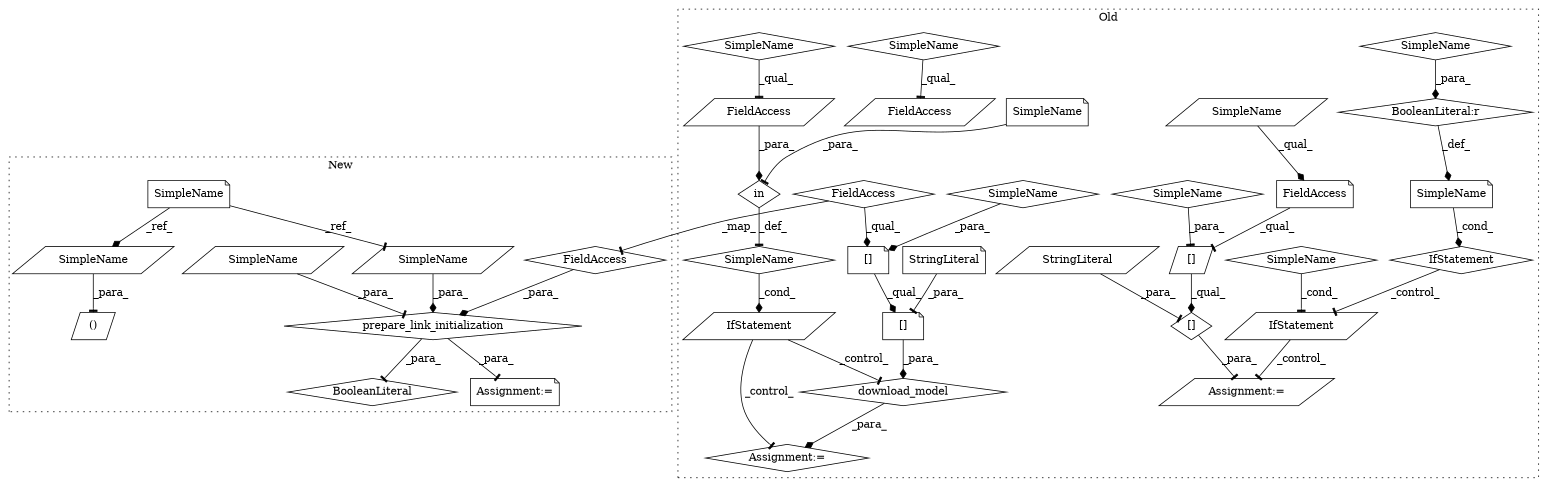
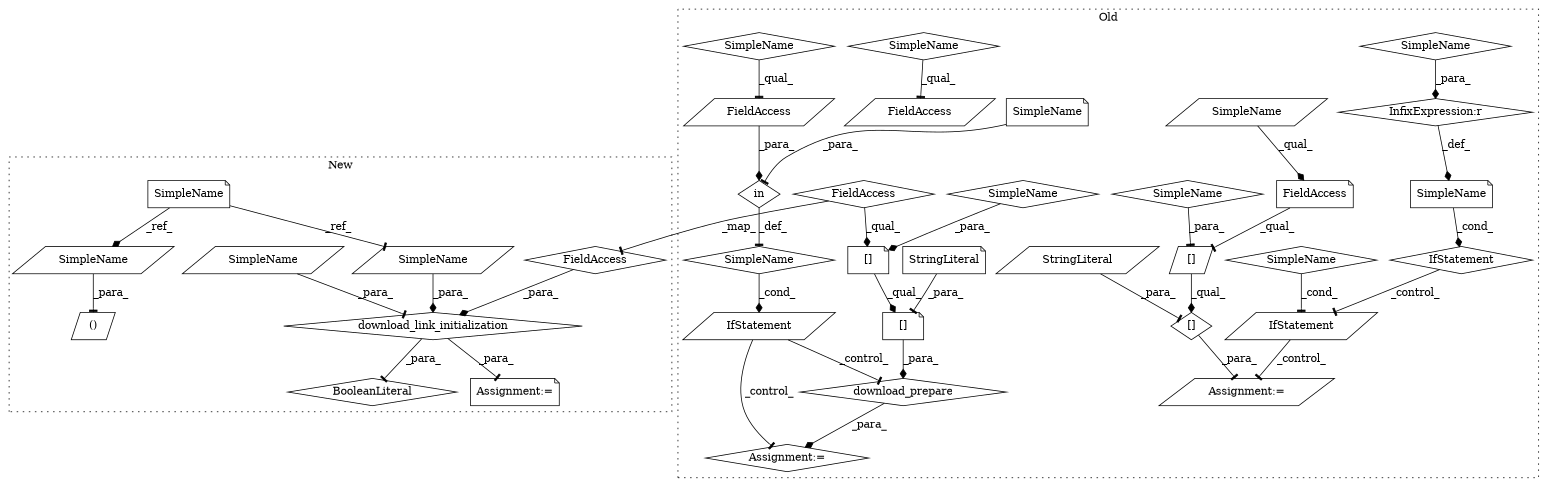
(1436, 112) -> (1436, 112)
(433, 326) -> (433, 326)
(903, 392) -> (903, 392)
